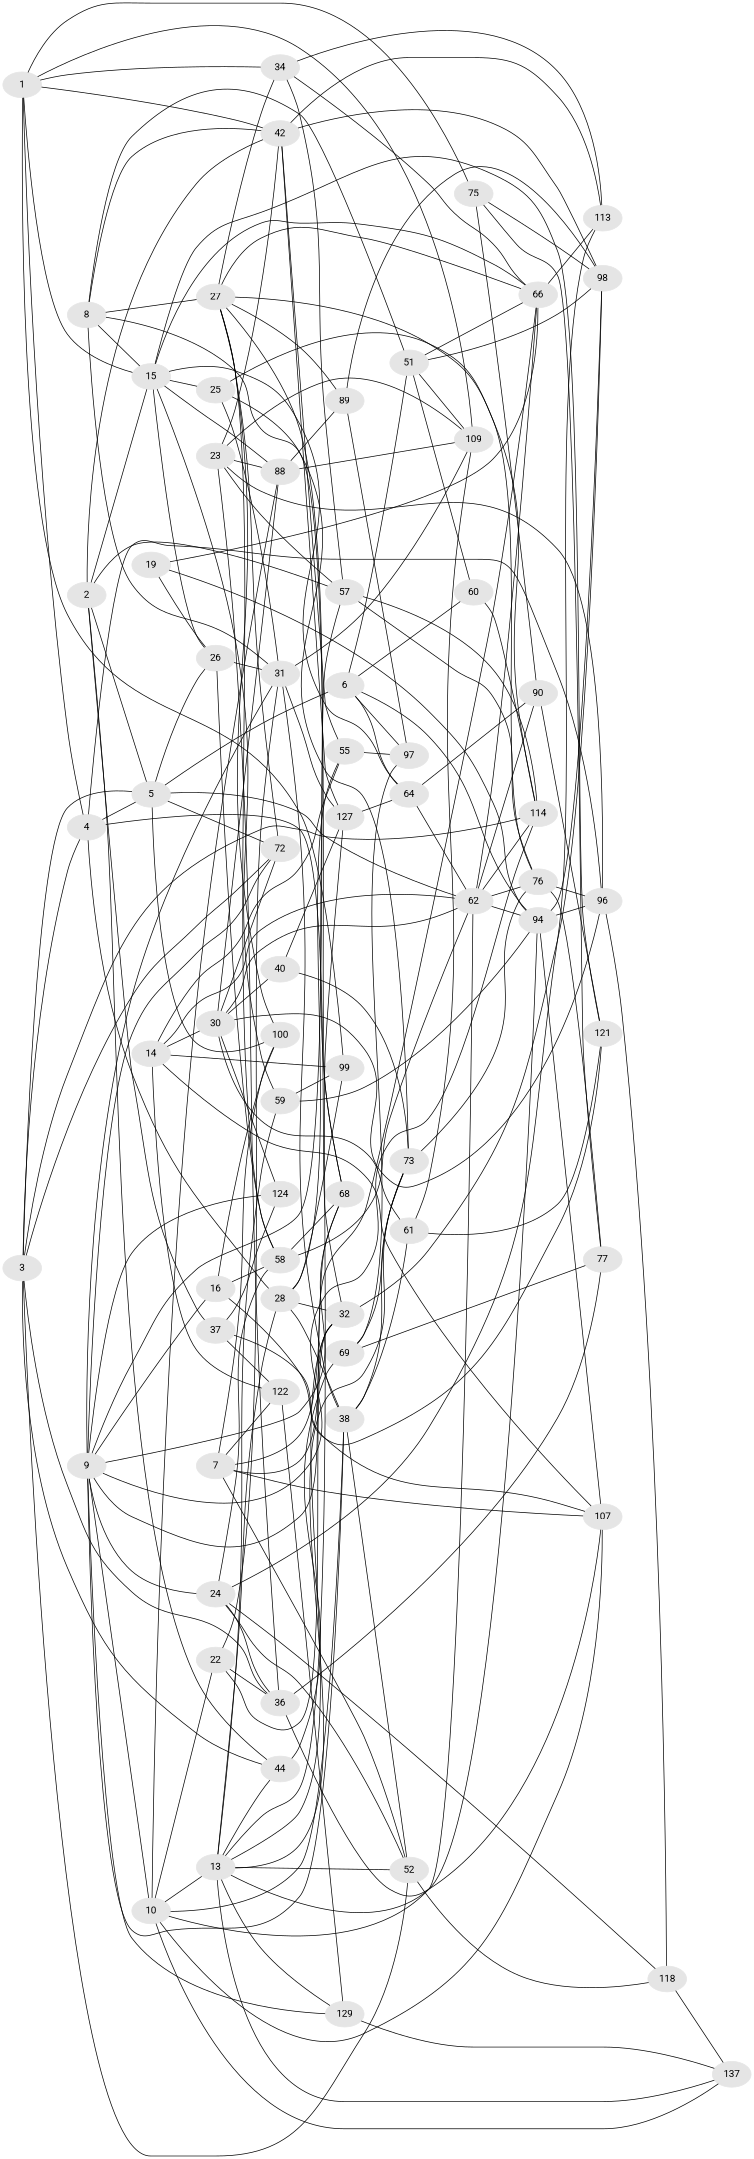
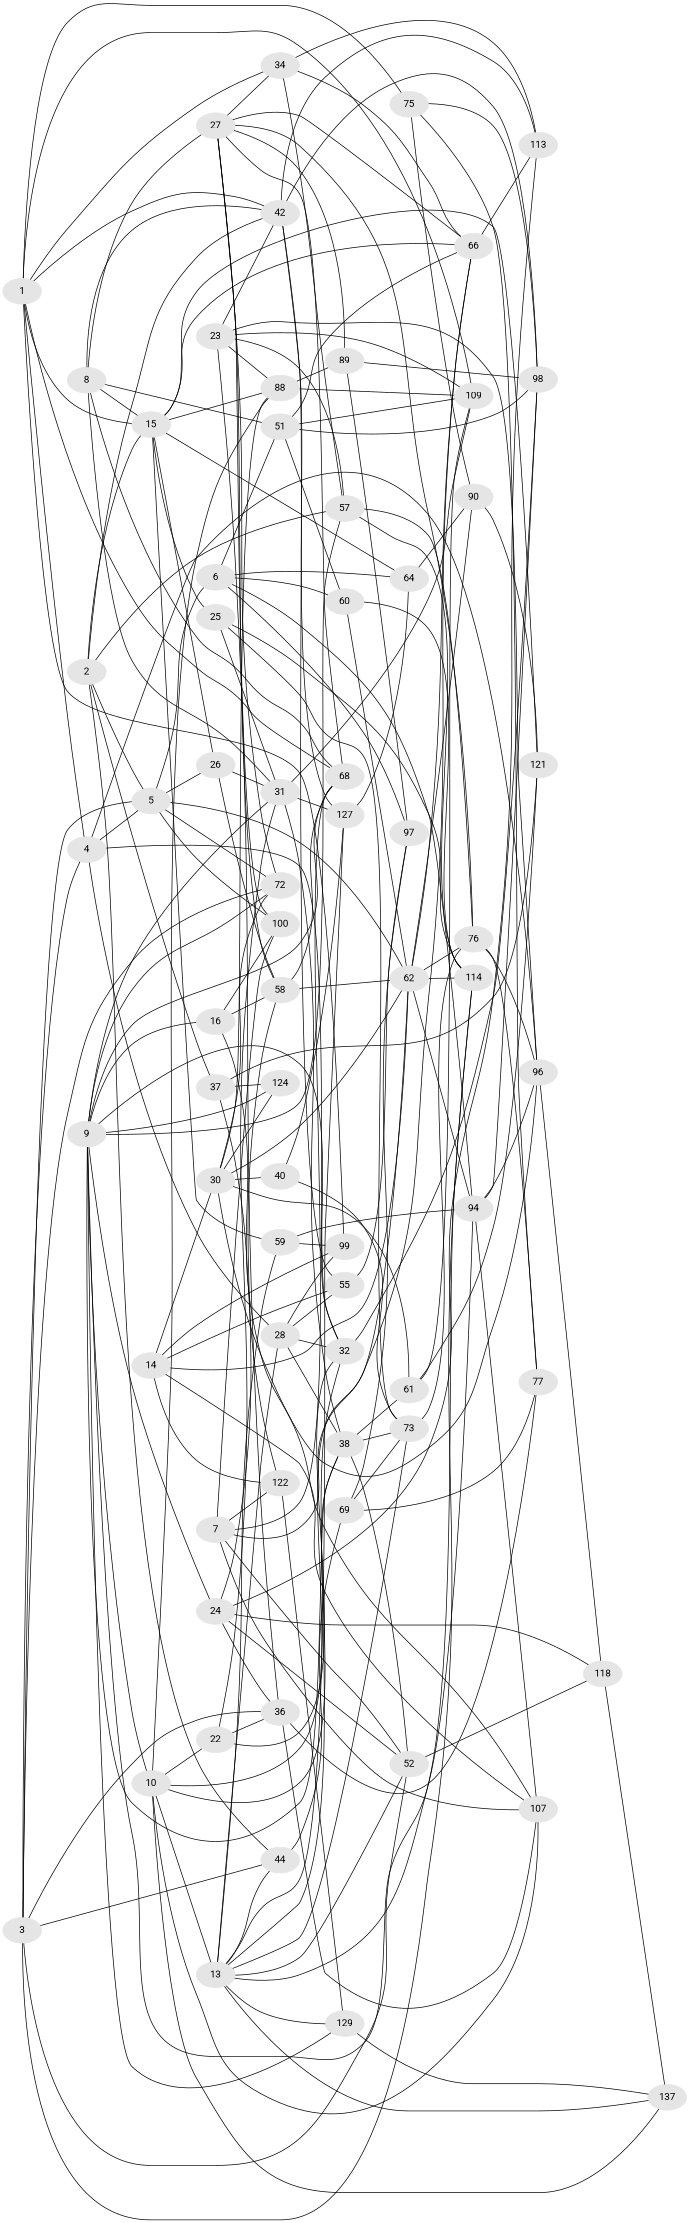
(151, 565) -> none
none -> (120, 576)
(440, 846) -> (377, 790)
